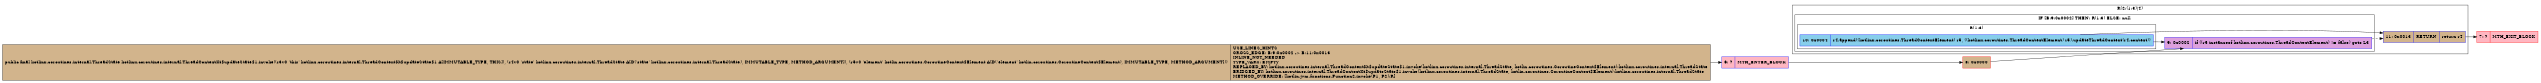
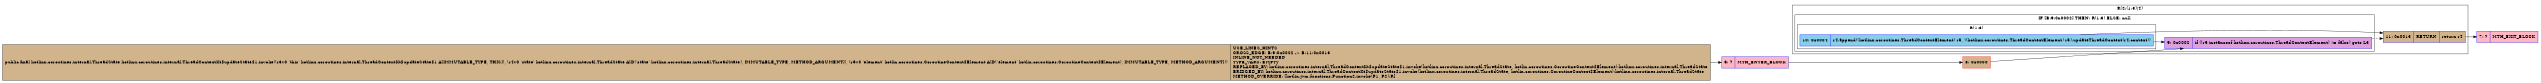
(2507, 37) -> (2507, 37)
